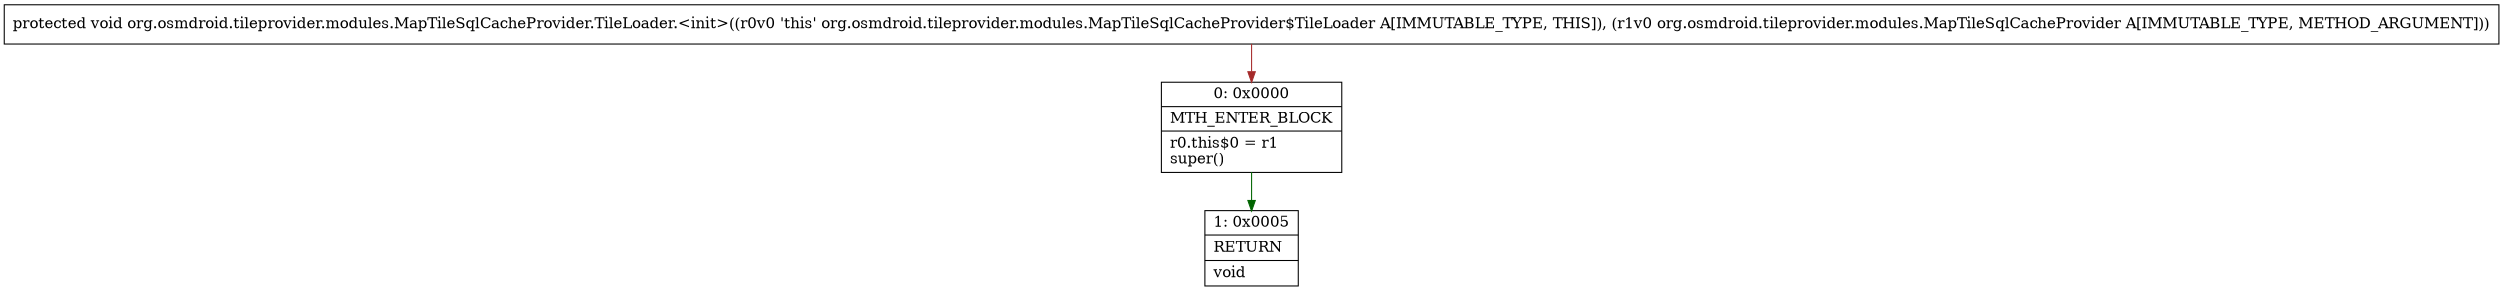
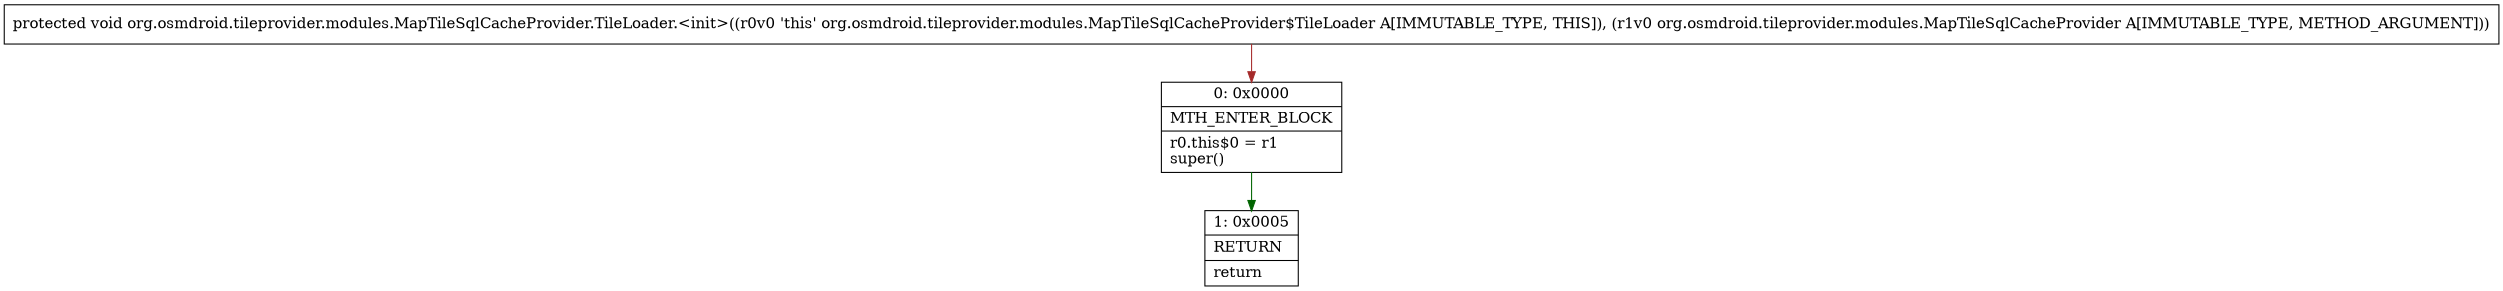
(1230, 273) -> (1238, 273)
